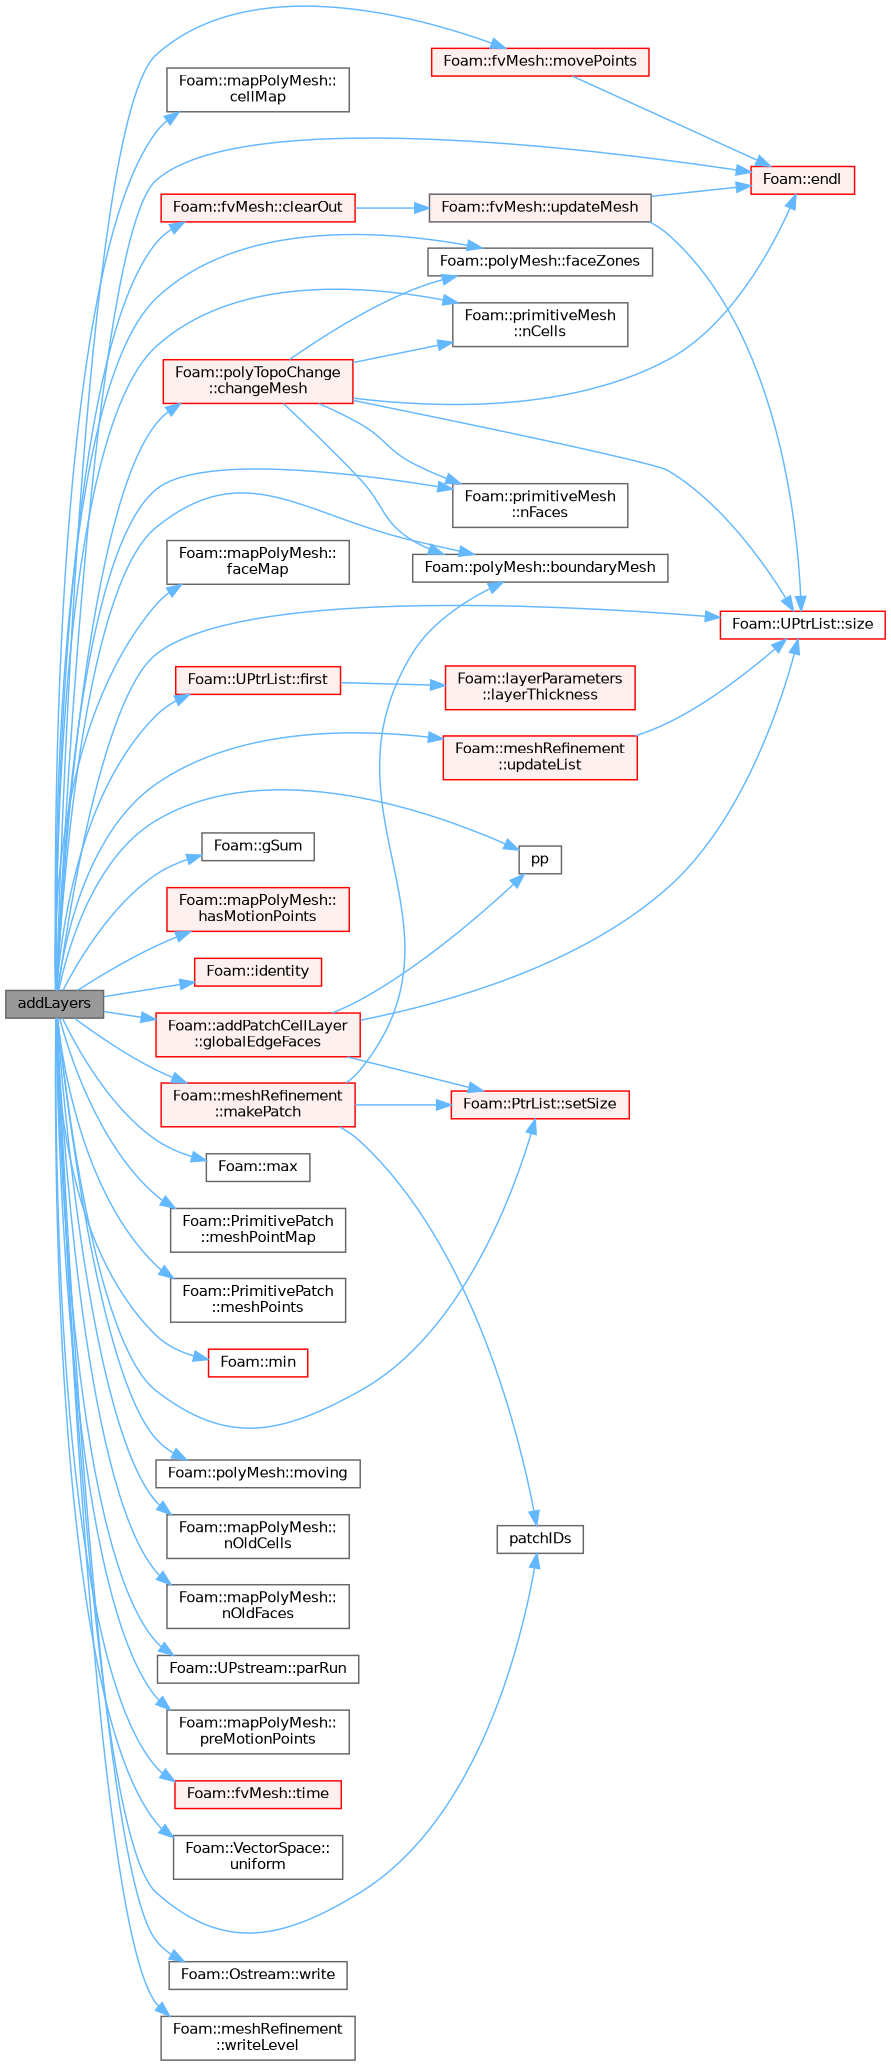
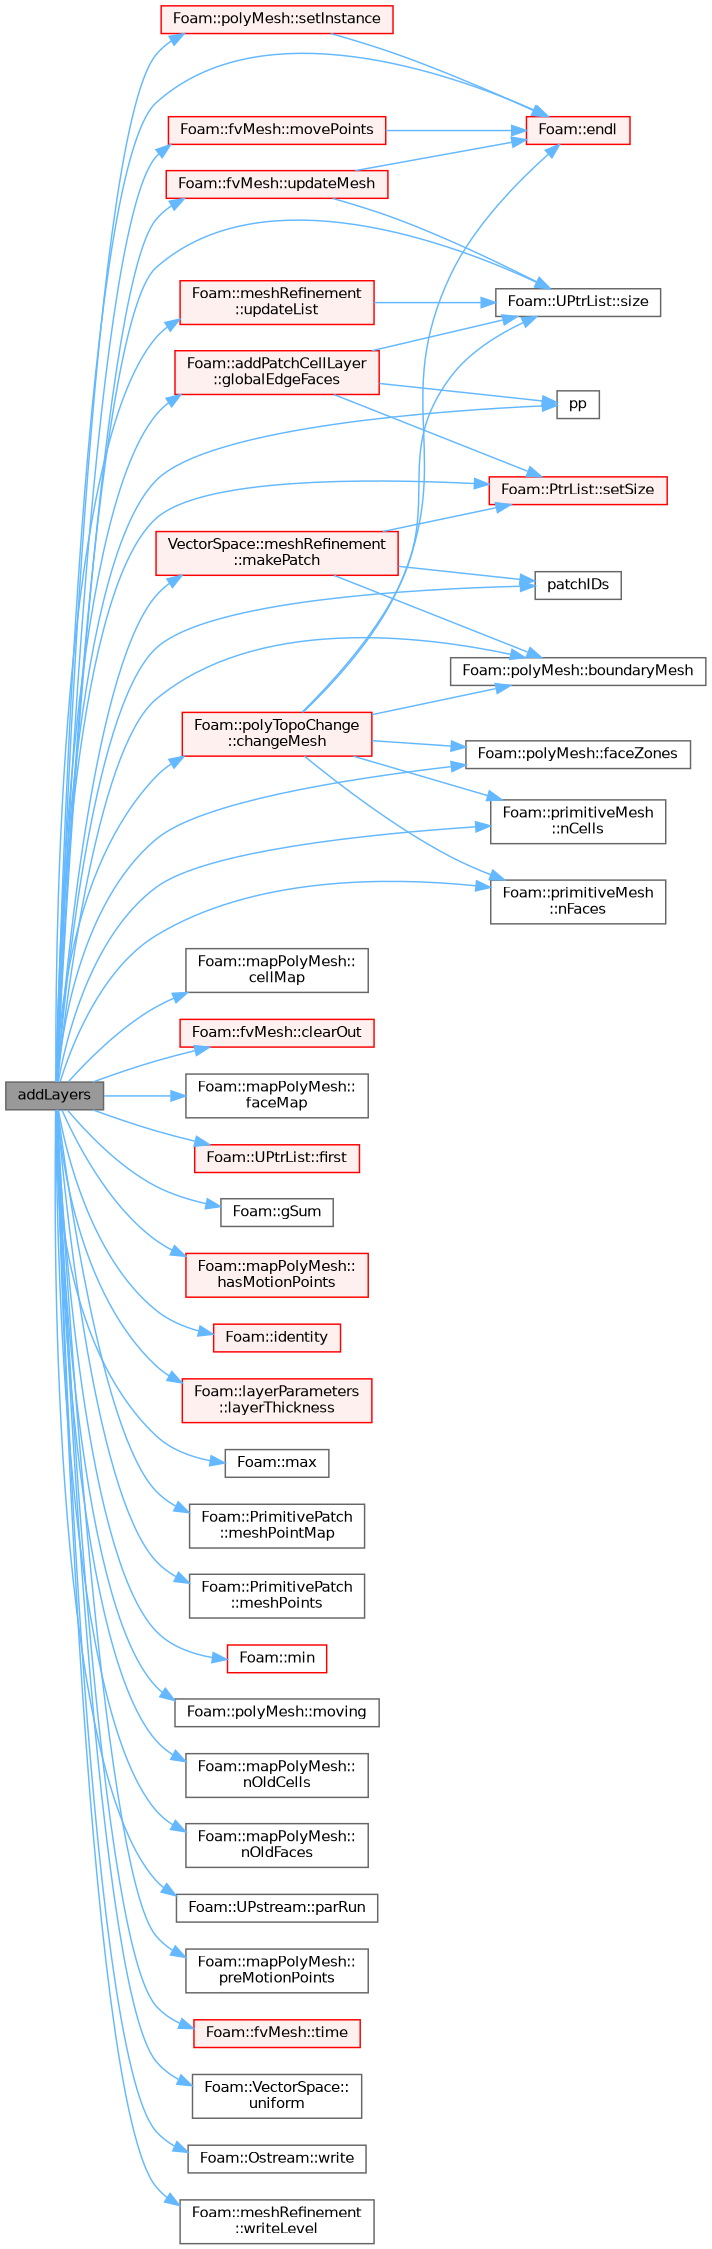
none -> (277, 20)
(385, 208) -> (87, 637)
(540, 208) -> (277, 184)
(803, 625) -> (578, 303)
(386, 684) -> (90, 1262)
(258, 1105) -> (277, 553)
